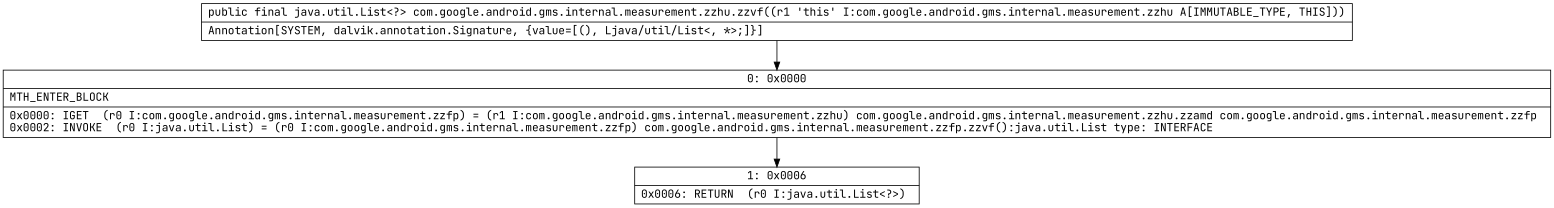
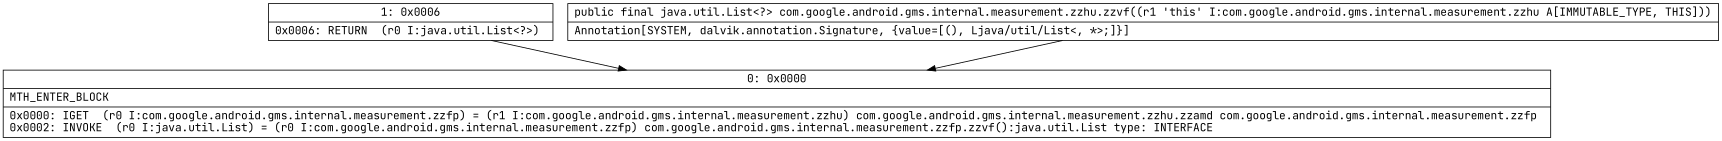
(777, 148) -> (555, 54)
